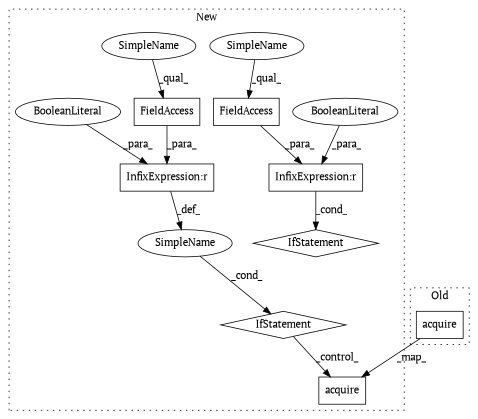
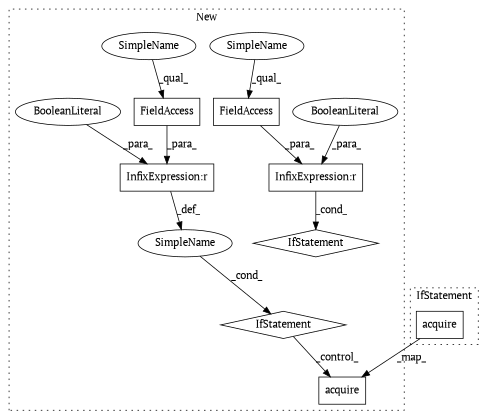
(440, 297) -> (444, 297)
